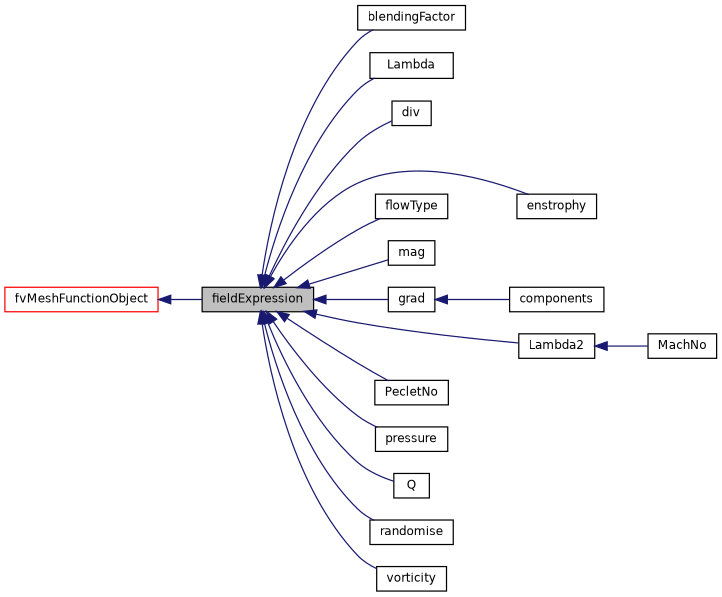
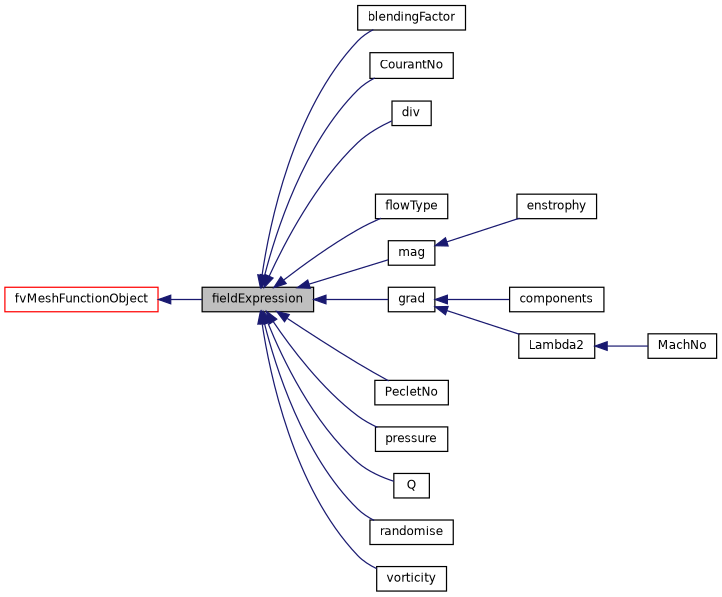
(412, 66) -> (412, 66)
(379, 176) -> (483, 230)
(417, 332) -> (483, 322)
